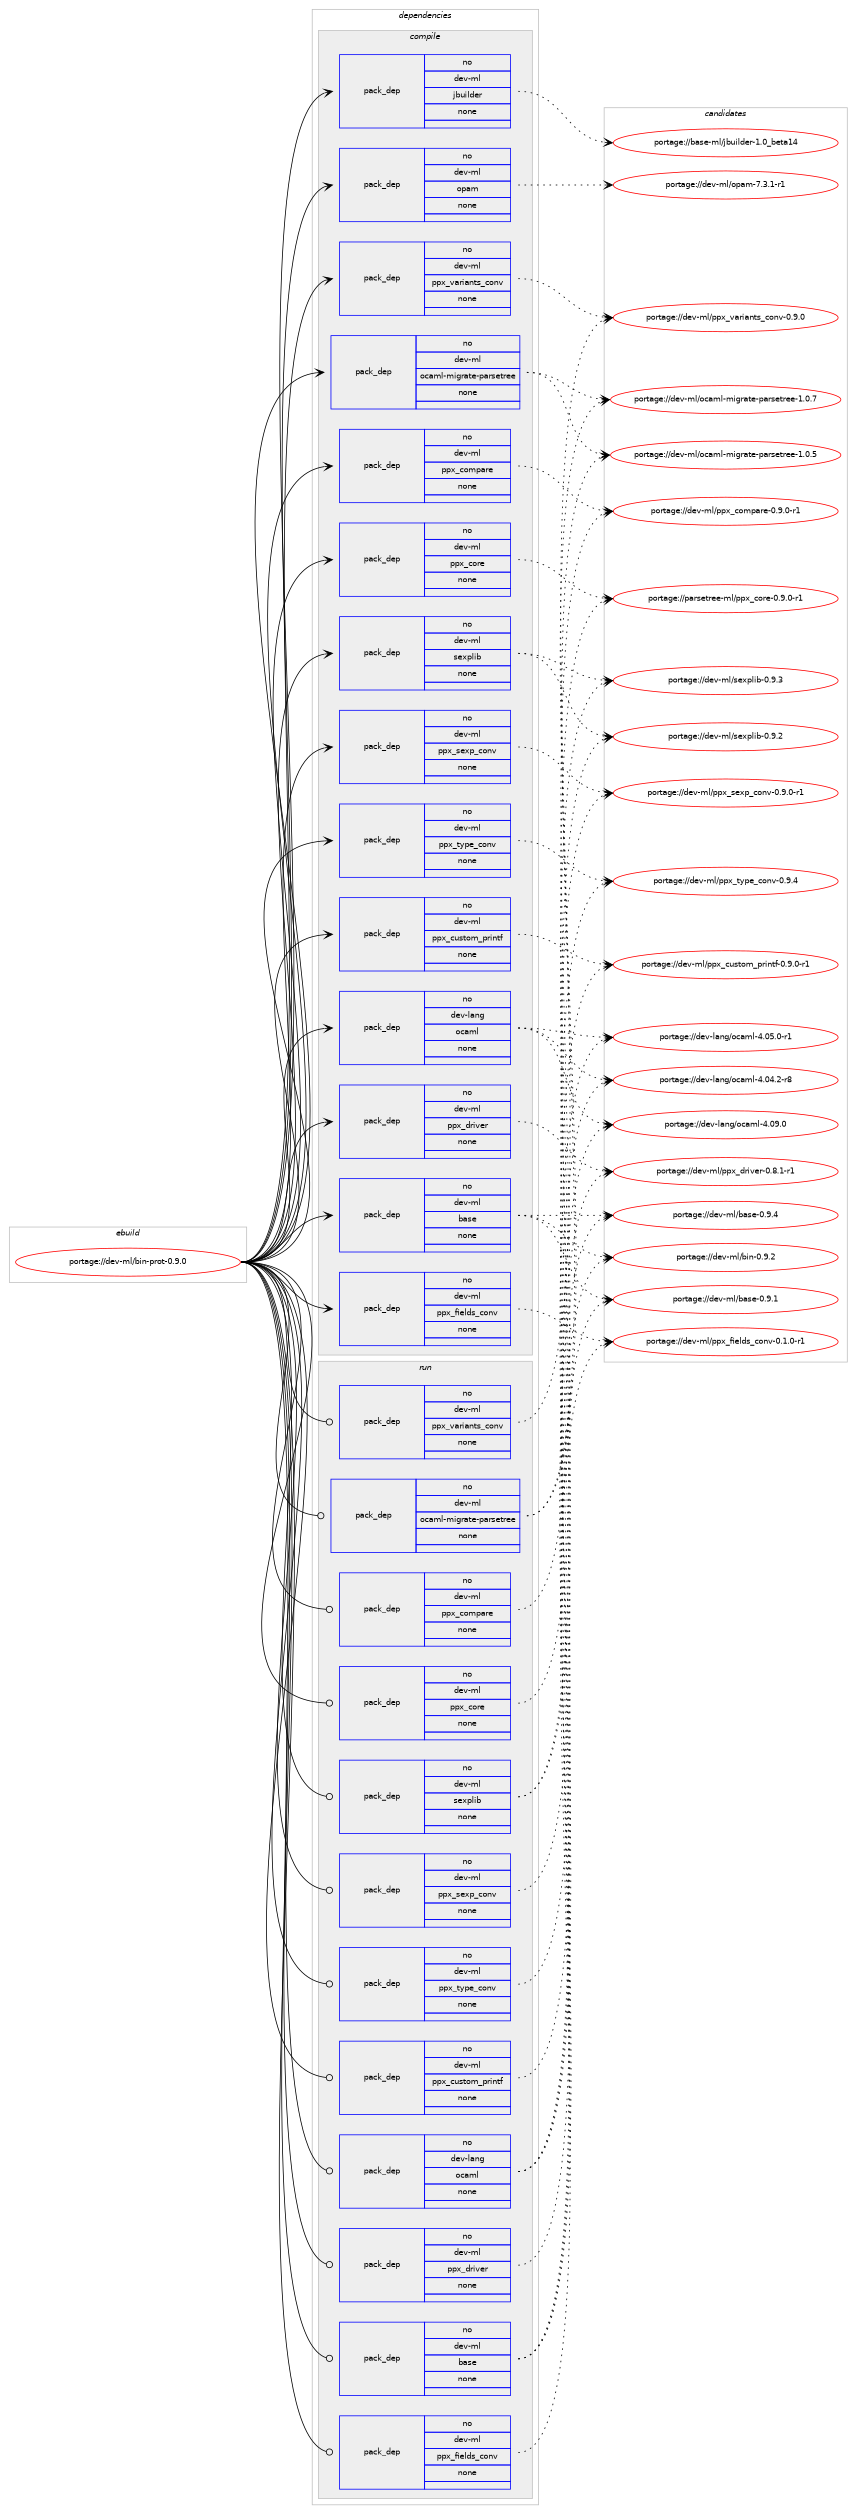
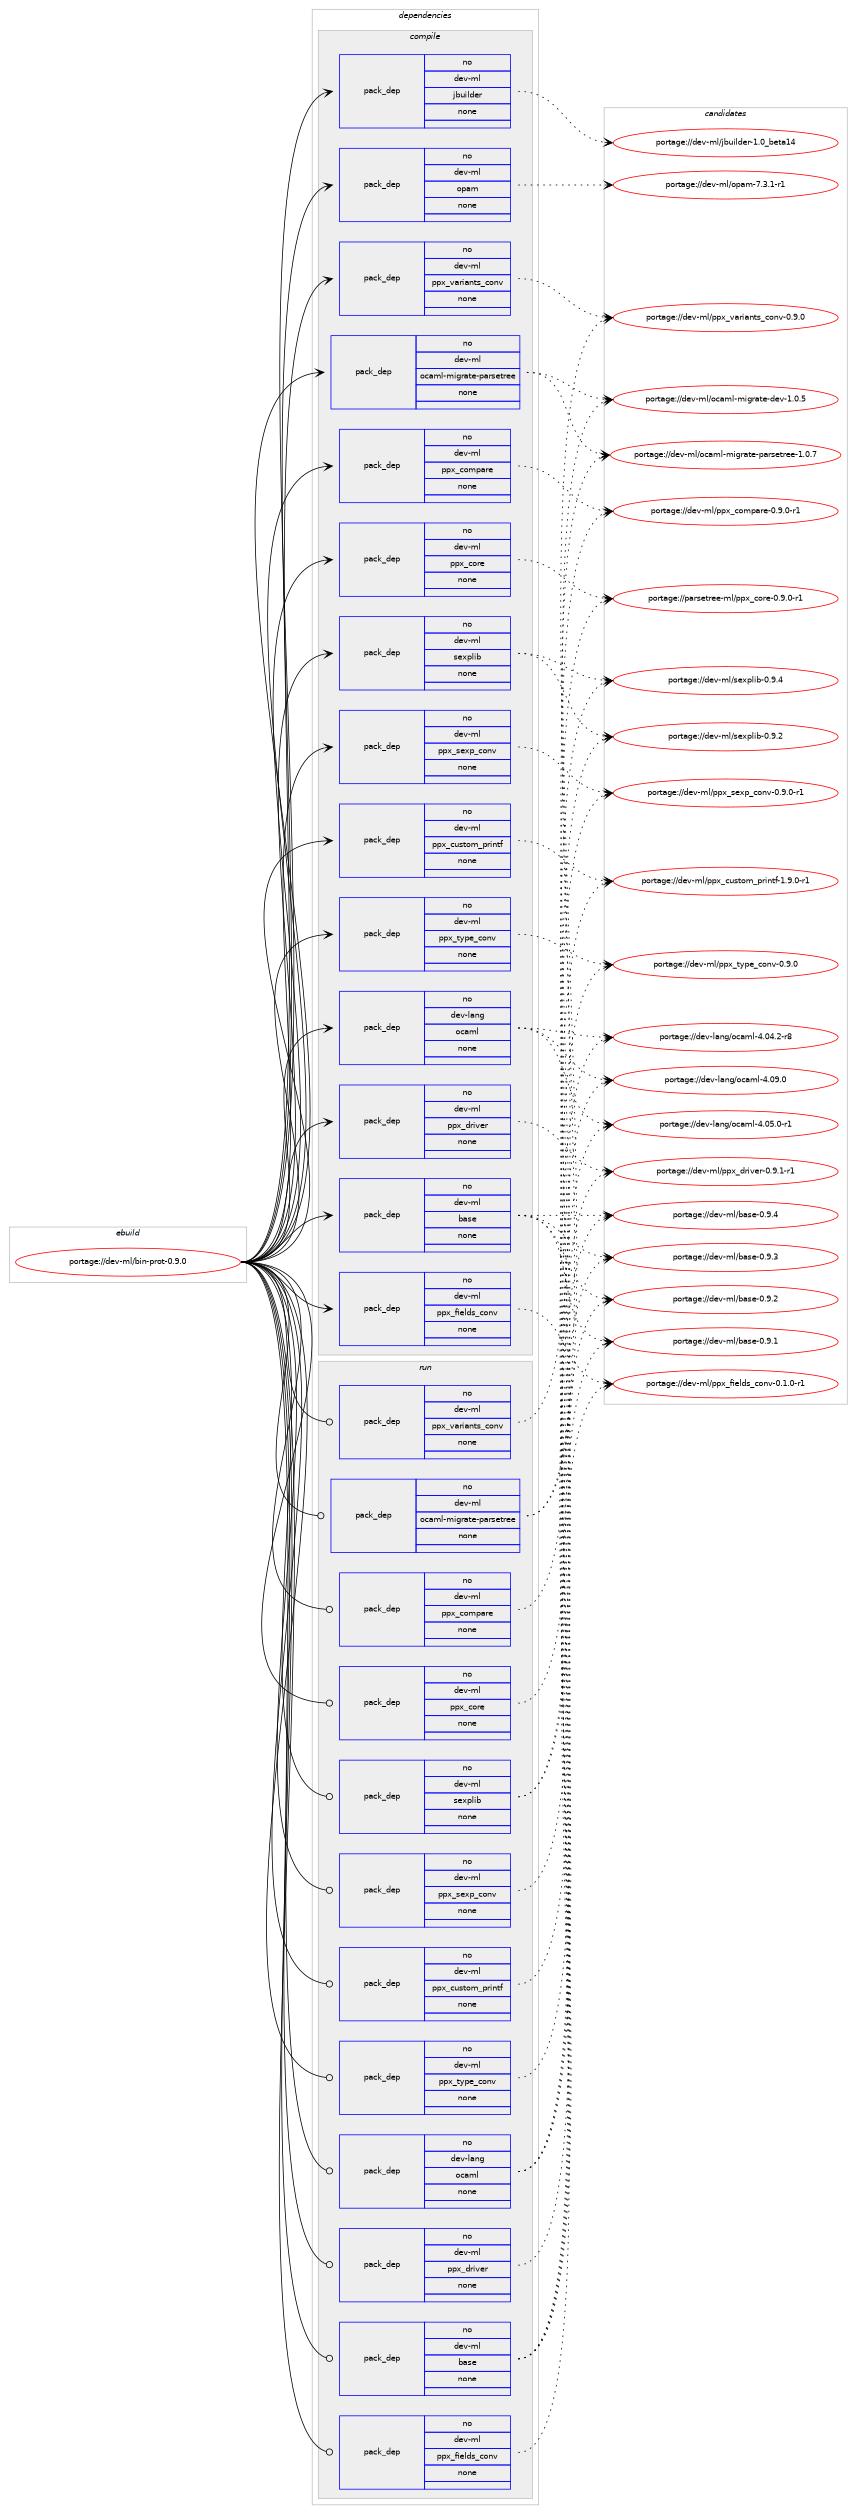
(726, 143) -> (726, 143)
(726, 455) -> (726, 400)
(726, 681) -> (726, 681)
(726, 881) -> (726, 965)
(726, 965) -> (726, 881)
(726, 1172) -> (726, 1172)
none -> (726, 1257)
(726, 1257) -> (726, 1300)
